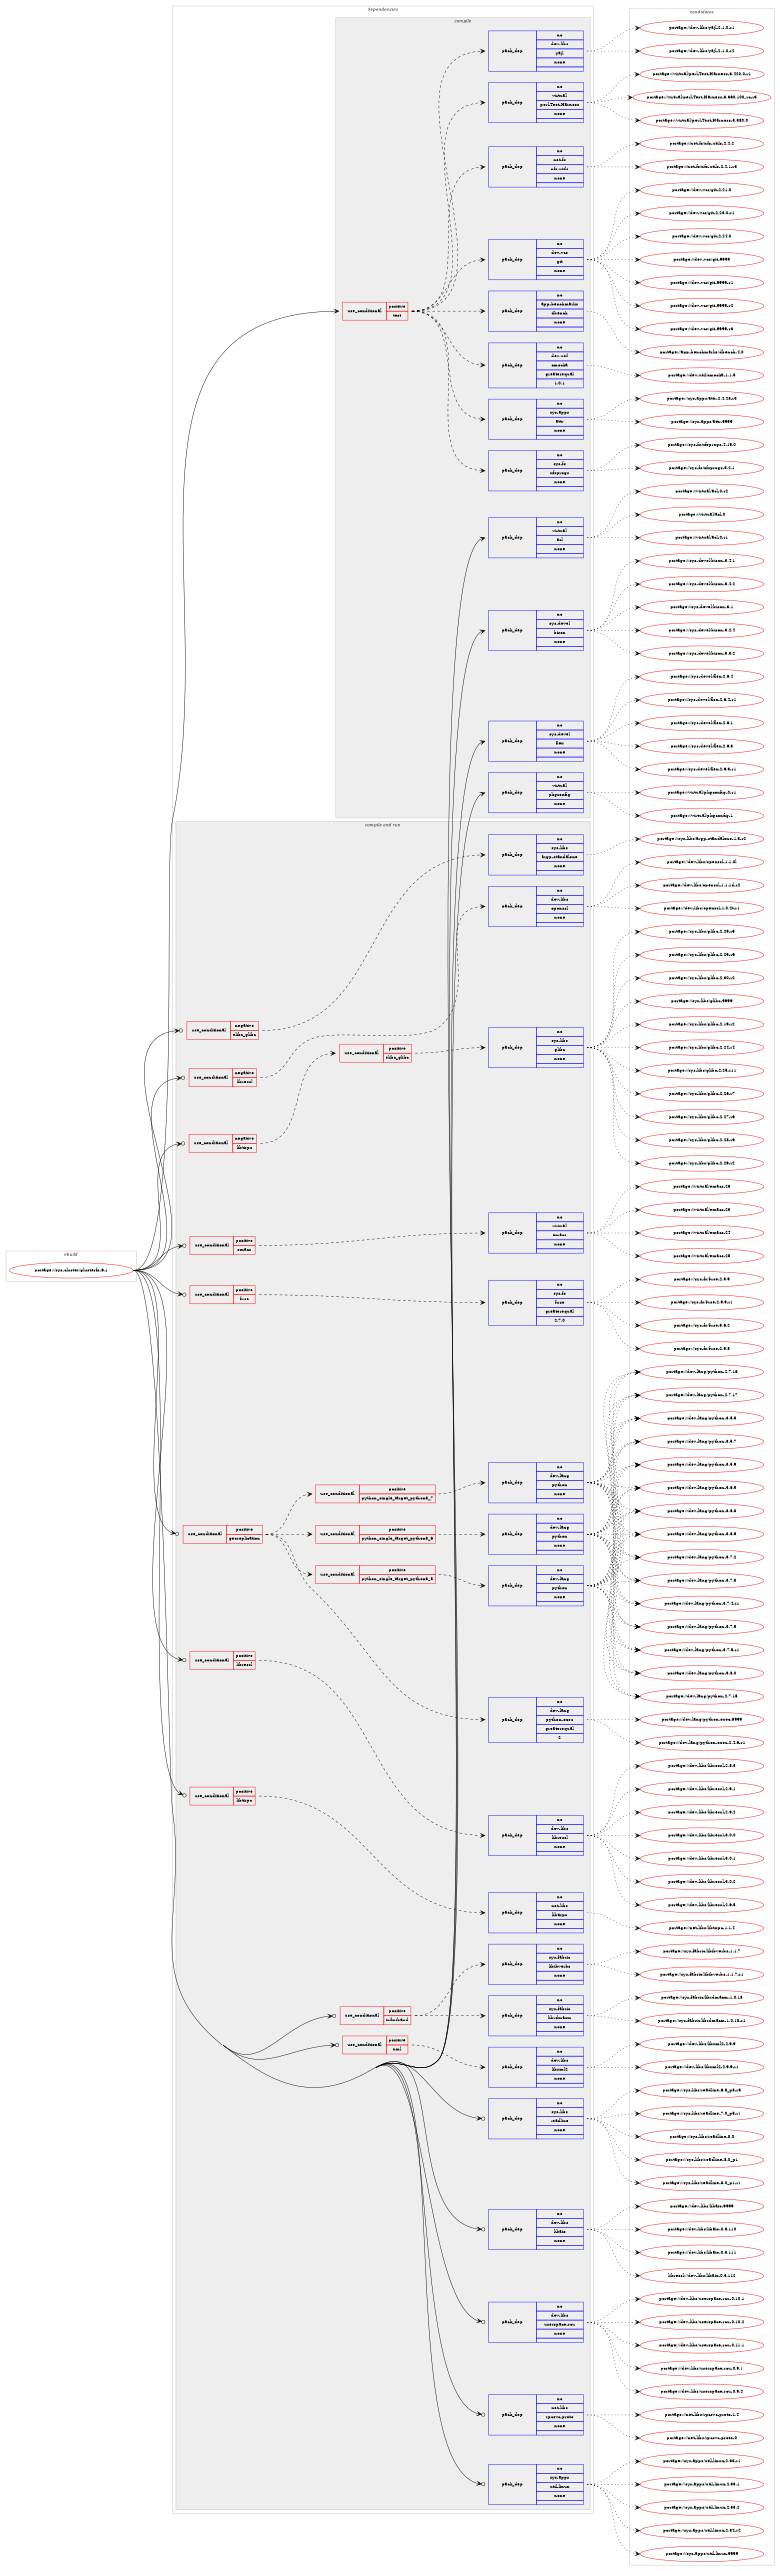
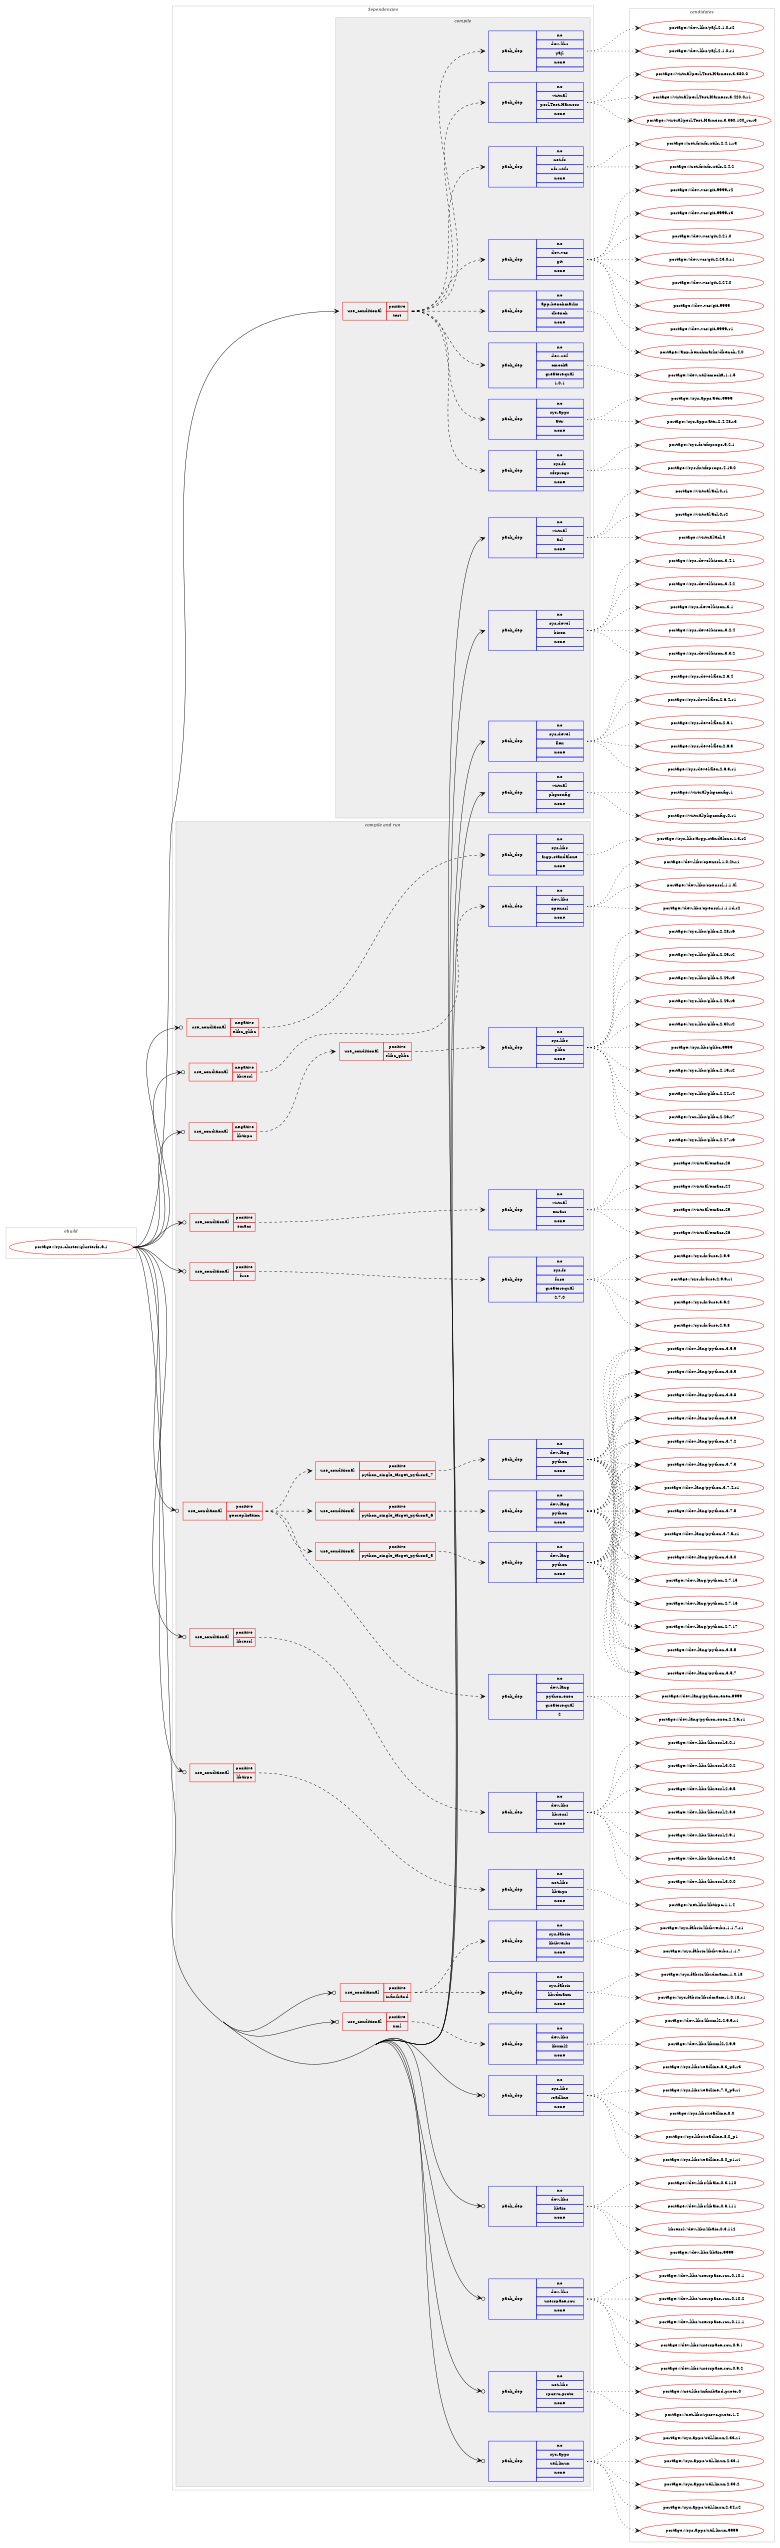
(702, 1071) -> none
(702, 1094) -> (702, 1117)
(702, 2438) -> (702, 2392)
